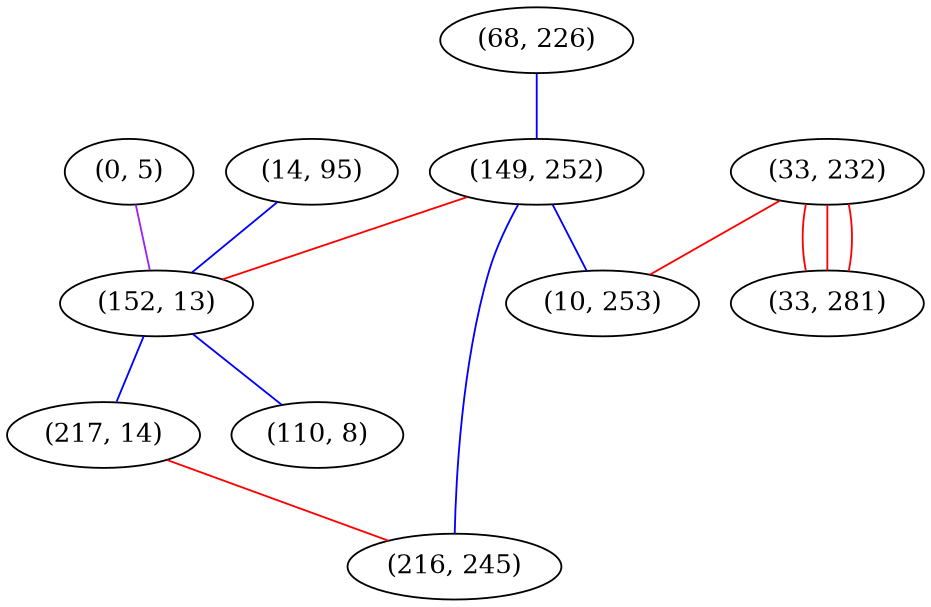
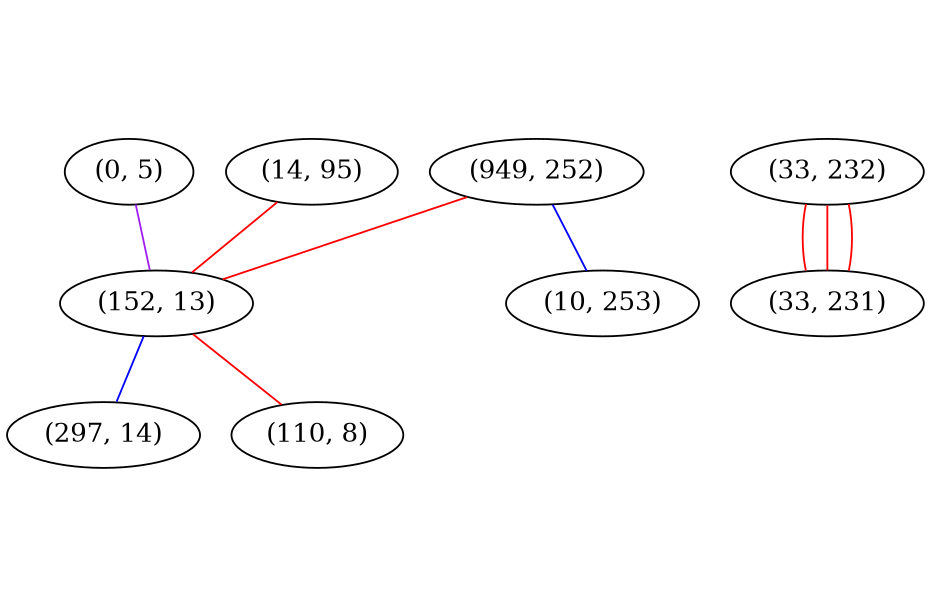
(537, 40) -> none
(537, 172) -> (537, 172)
(235, 237) -> (235, 237)
(715, 238) -> none
(827, 303) -> (827, 303)
(237, 369) -> (237, 369)
(104, 435) -> (104, 435)
(454, 567) -> none
